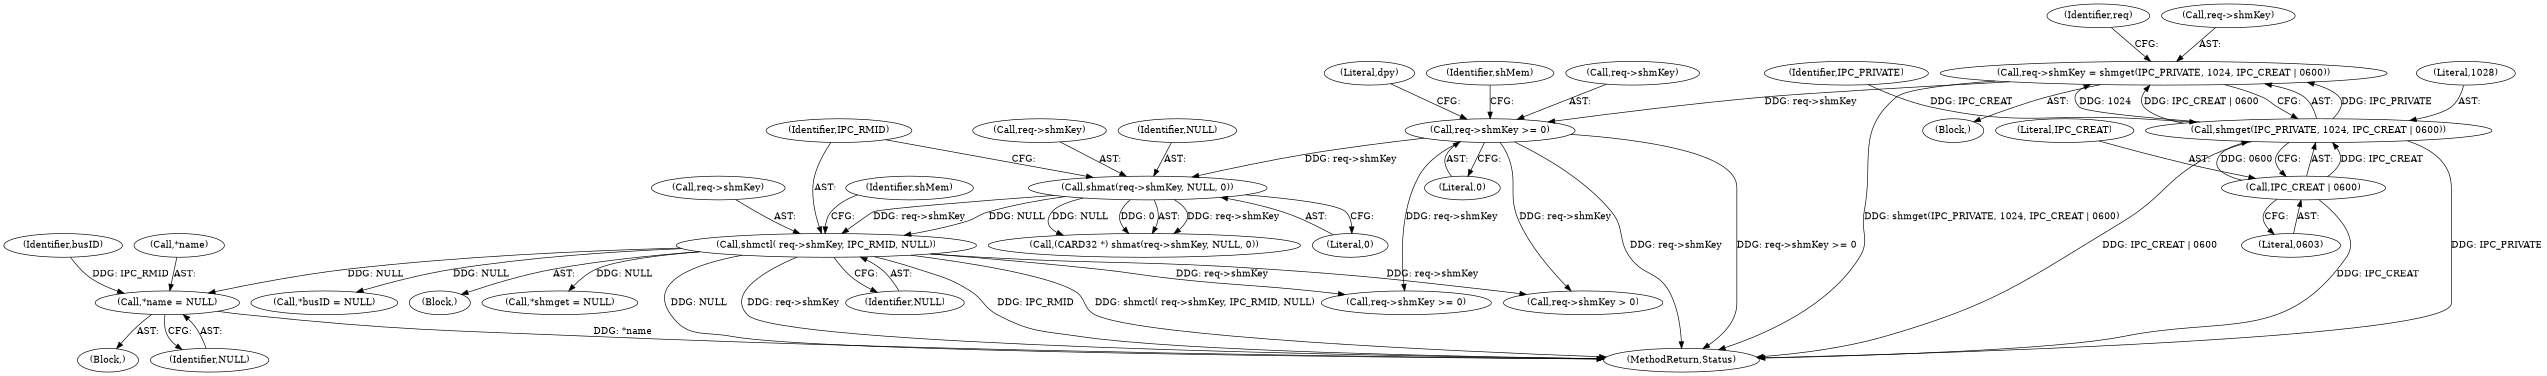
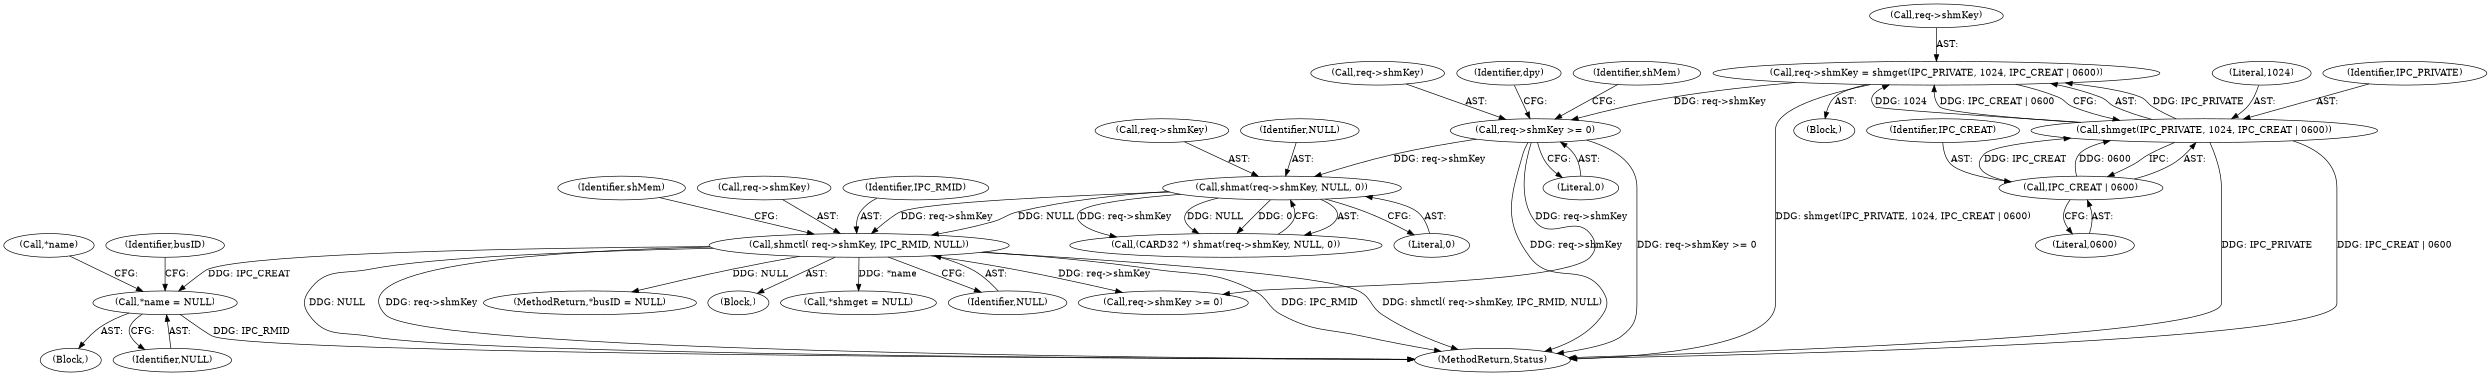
(2098, 16) -> none
(1369, 73) -> (1509, 73)
(2466, 73) -> (2262, 73)
(1971, 102) -> (2329, 102)
(2065, 131) -> (1943, 131)
(986, 158) -> (1292, 223)
(2291, 159) -> (2160, 159)
(2291, 245) -> (2085, 245)
(131, 274) -> (179, 274)
(186, 274) -> (128, 274)
(376, 274) -> (249, 274)
(624, 274) -> (888, 274)
(324, 303) -> (590, 303)
(1583, 303) -> none
(623, 332) -> (252, 332)
(2102, 340) -> none
